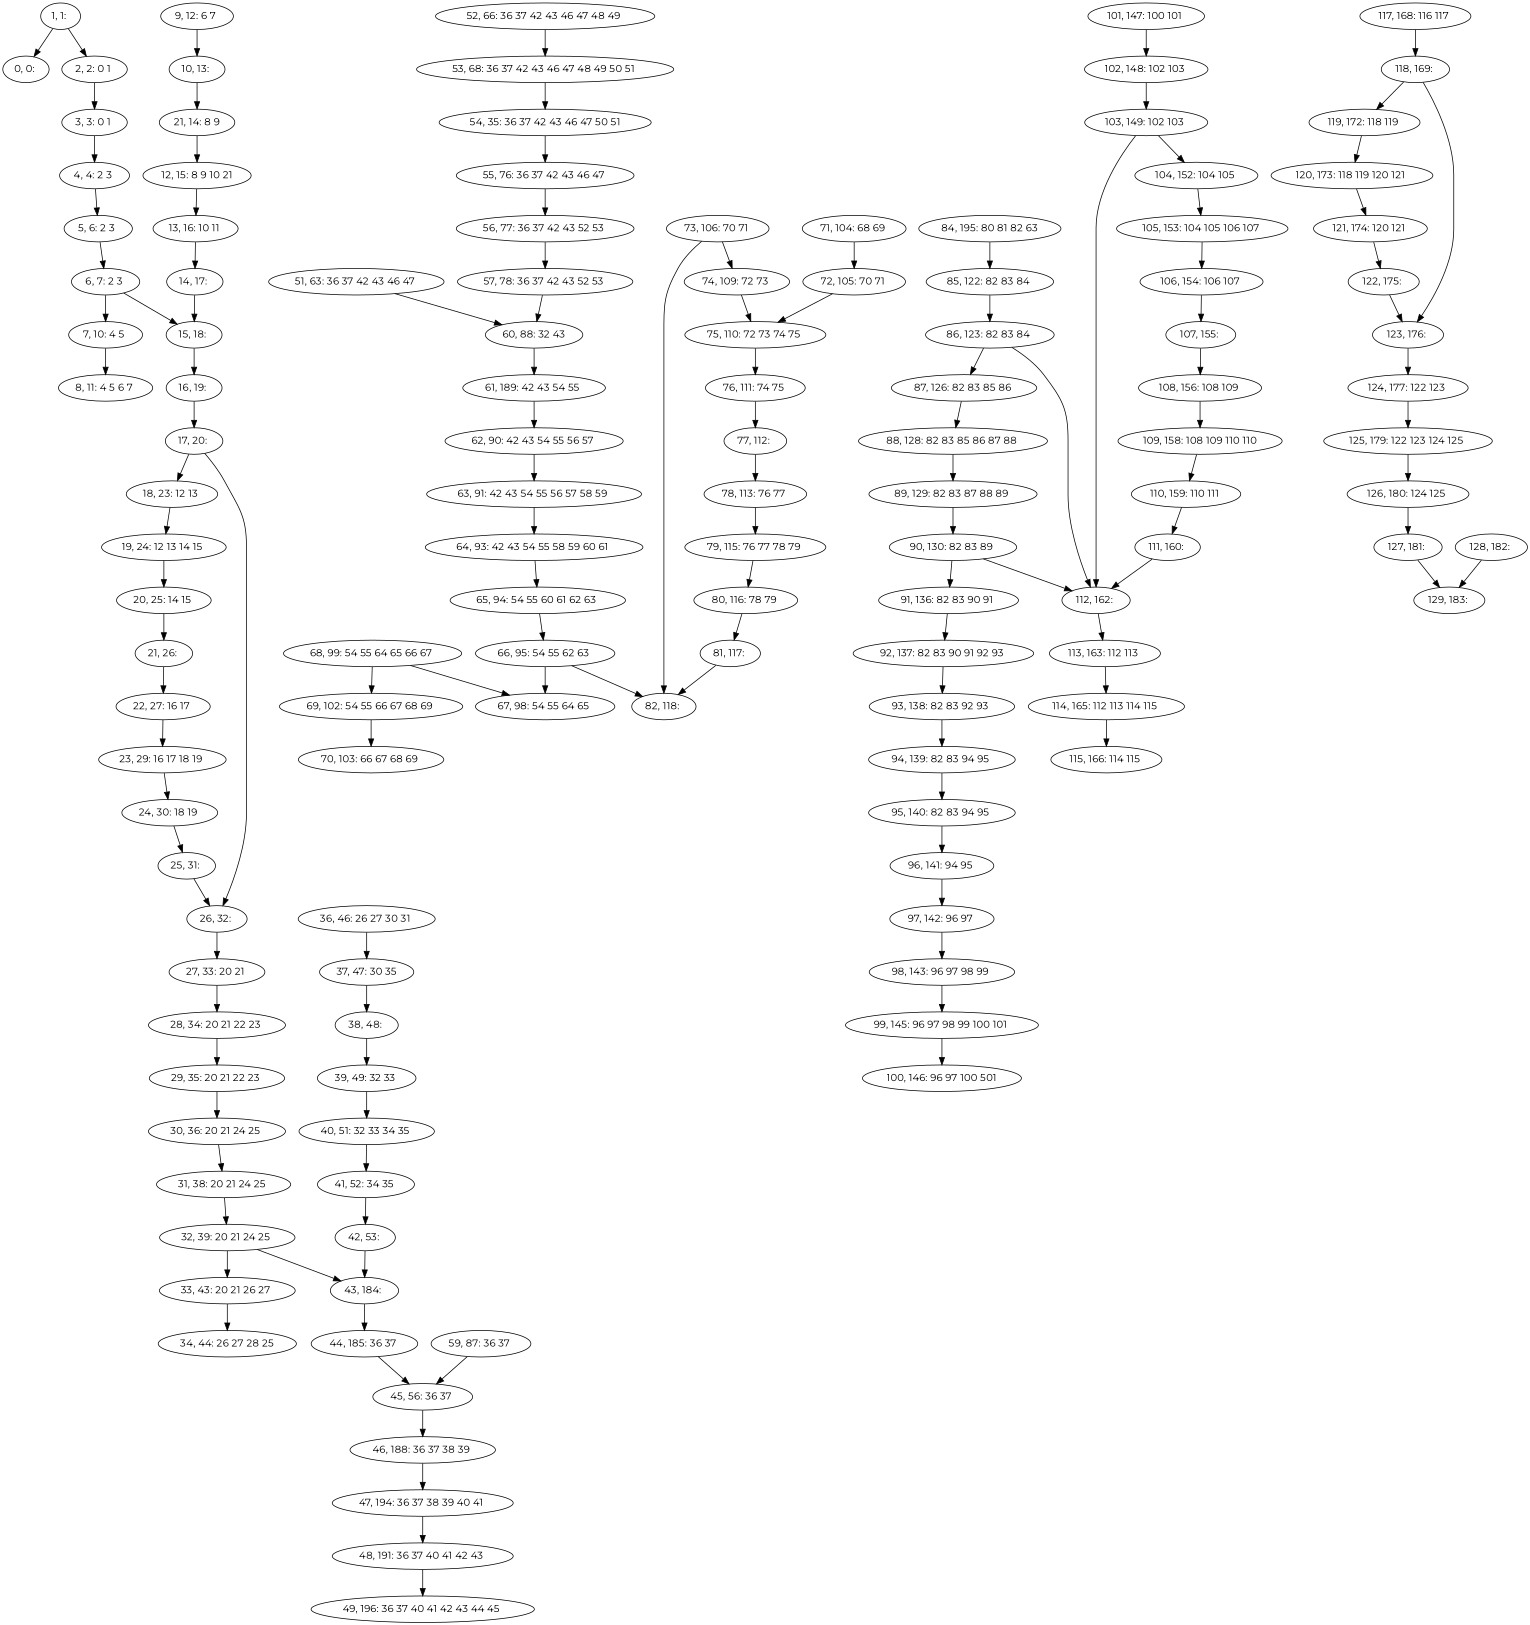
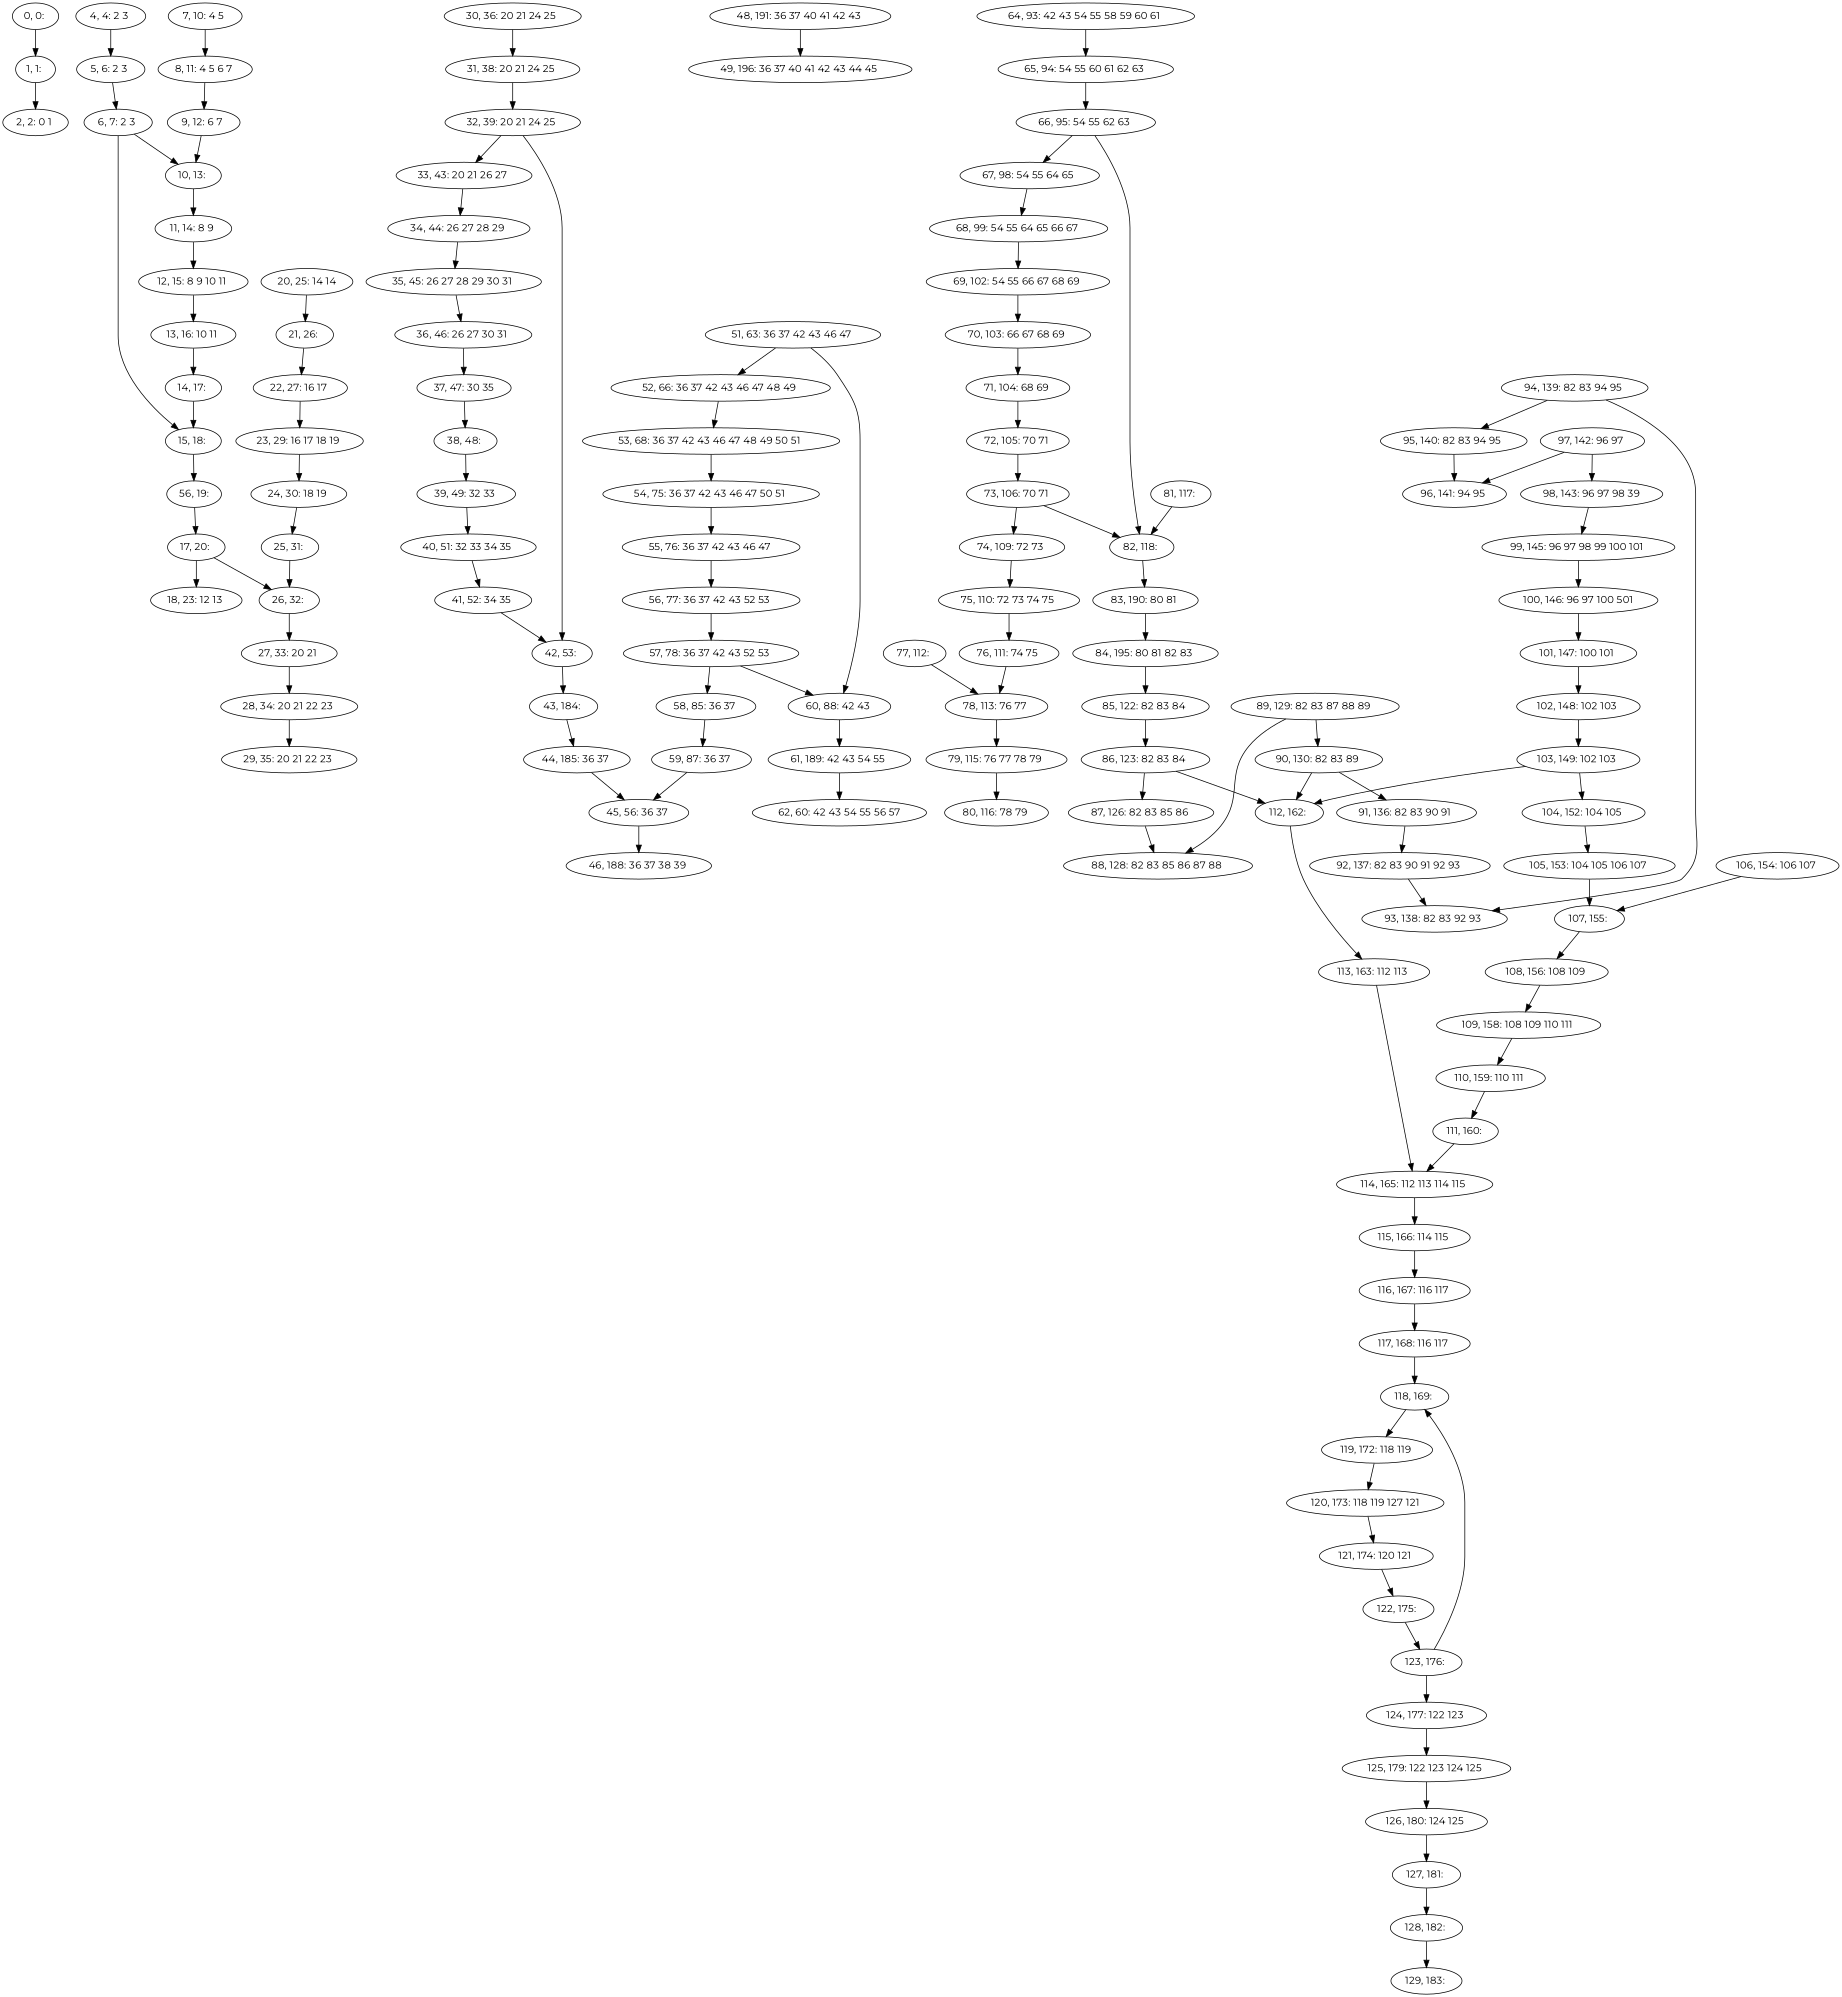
(45, 39) -> (36, 39)
none -> (205, 92)
(95, 122) -> none
(197, 122) -> (193, 229)
(545, 122) -> (711, 494)
(197, 176) -> (193, 282)
(1352, 176) -> (1365, 1503)
(1454, 200) -> (1465, 1531)
(990, 229) -> (1145, 653)
(1202, 252) -> (1589, 889)
none -> (454, 282)
(106, 305) -> (153, 147)
(809, 306) -> (1018, 464)
(534, 335) -> (839, 707)
none -> (1018, 358)
none -> (760, 359)
(194, 388) -> (194, 494)
(755, 411) -> (1004, 676)
(534, 441) -> (839, 813)
(1200, 441) -> (1519, 1025)
(953, 464) -> (1235, 781)
(534, 494) -> none
(164, 547) -> none
(1426, 571) -> (1426, 1898)
(1135, 572) -> (1443, 1155)
(164, 600) -> (307, 282)
none -> (1145, 600)
(739, 623) -> none
none -> (1578, 623)
(456, 679) -> (1025, 198)
none -> (706, 707)
(942, 729) -> (1696, 713)
(942, 889) -> (1527, 466)
(942, 972) -> (1592, 494)
(217, 1101) -> none
(295, 1264) -> (562, 379)
none -> (1415, 1291)
(227, 1344) -> (459, 229)
(423, 1503) -> none
